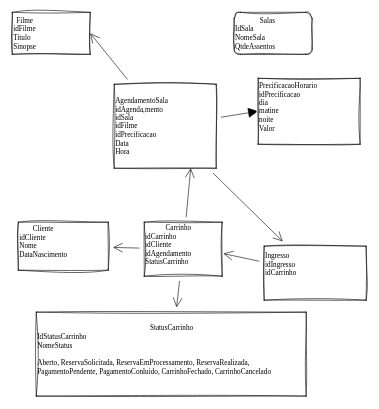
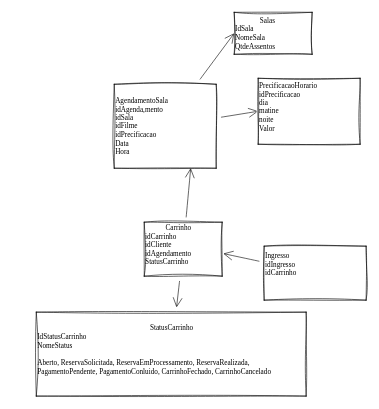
(51, 33) -> none
(273, 33) -> (273, 33)
(110, 57) -> none
(247, 113) -> (250, 113)
(263, 222) -> (216, 58)
(63, 246) -> none
(123, 248) -> none
